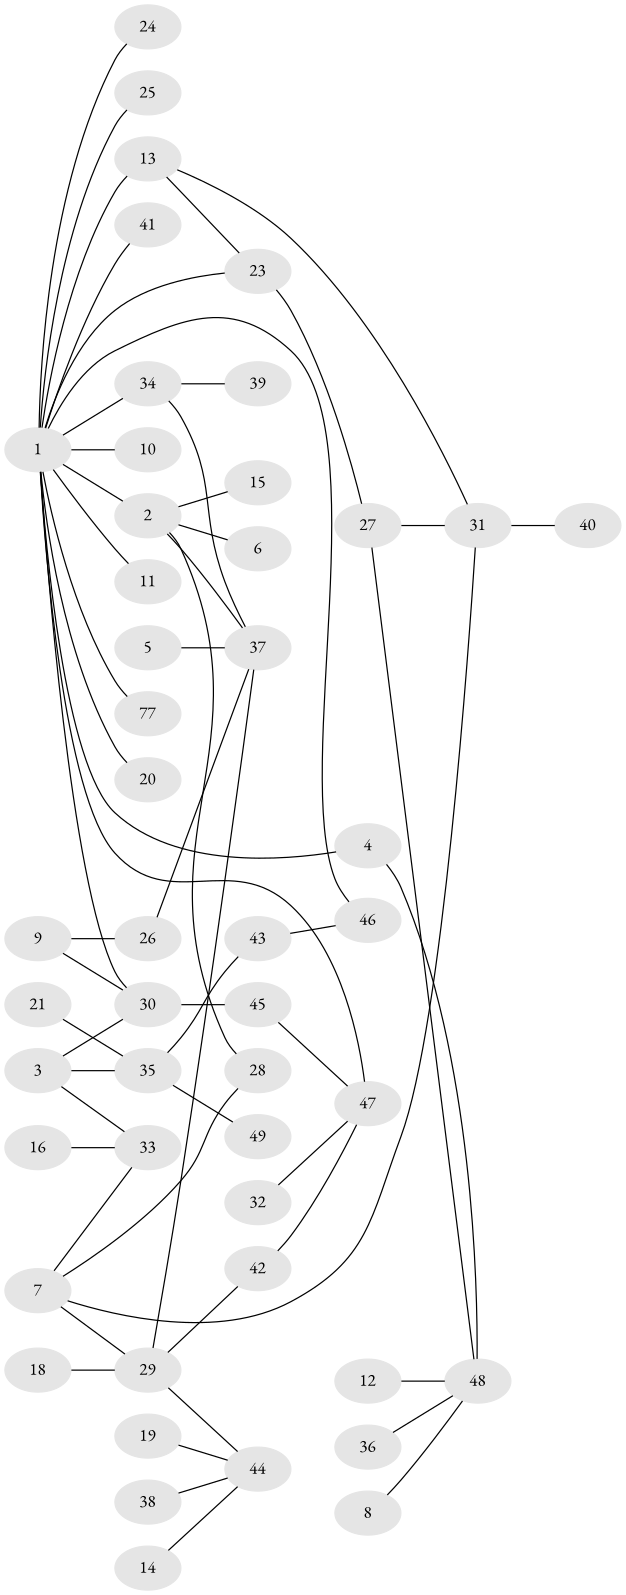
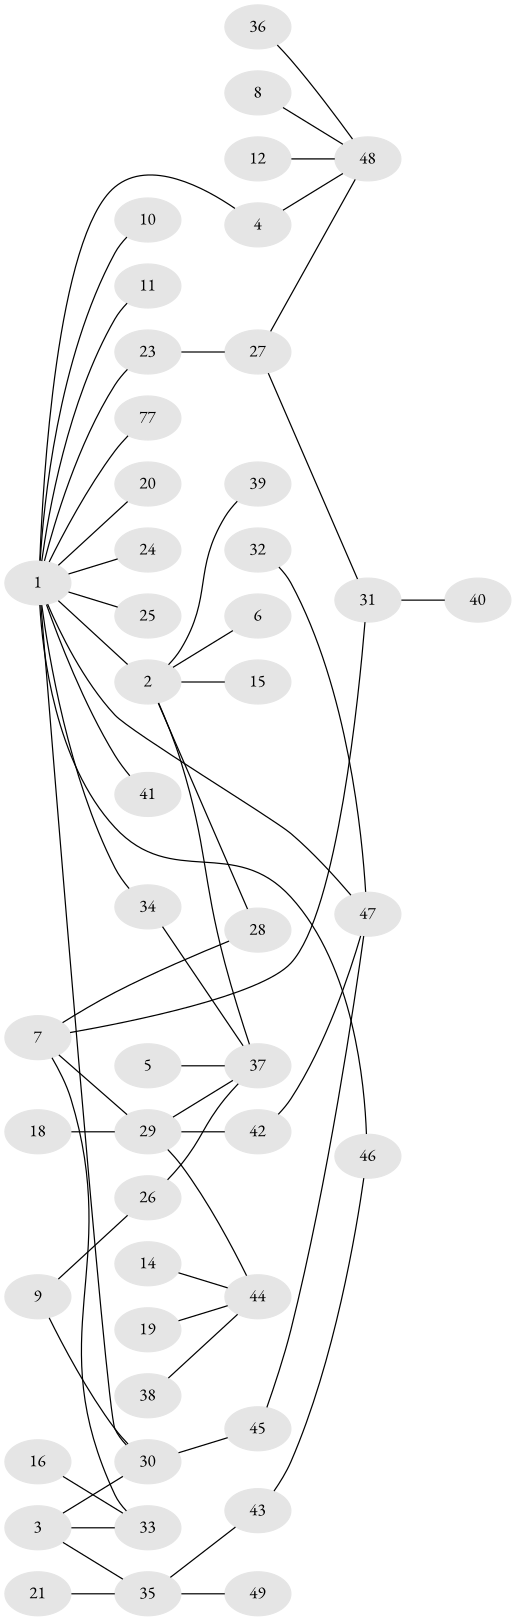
(148, 159) -> none
(203, 384) -> (203, 583)
